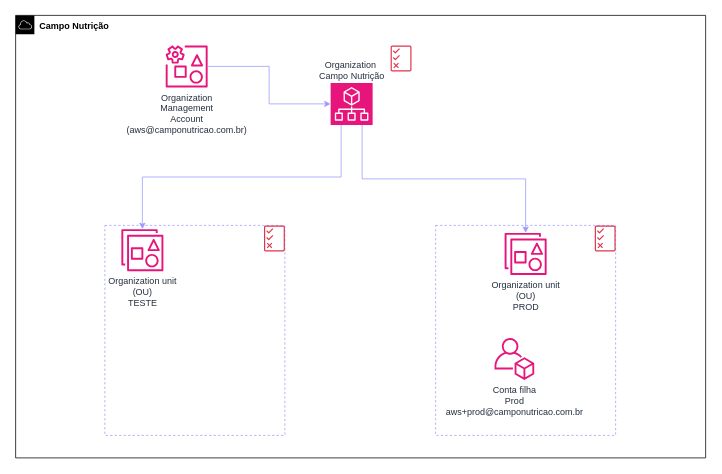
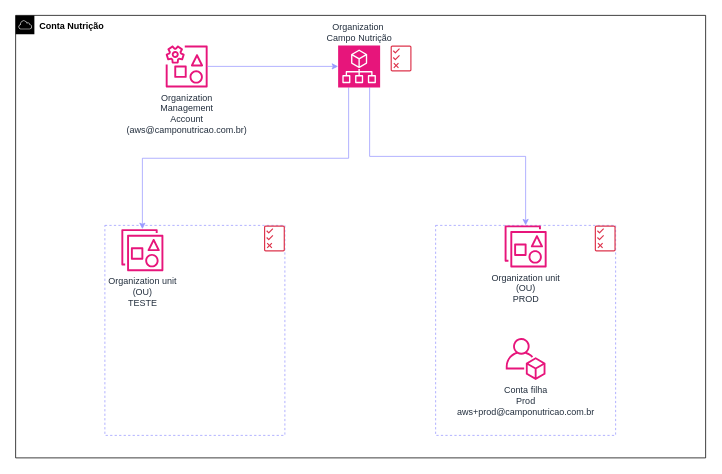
(72, 26) -> (72, 26)
(351, 104) -> (359, 66)
(525, 254) -> (525, 246)
(514, 359) -> (525, 359)
